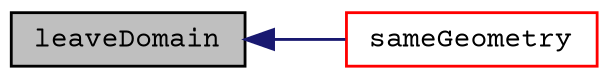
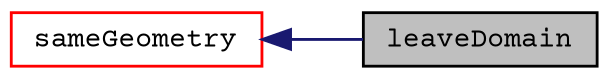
(310, 39) -> (327, 39)
